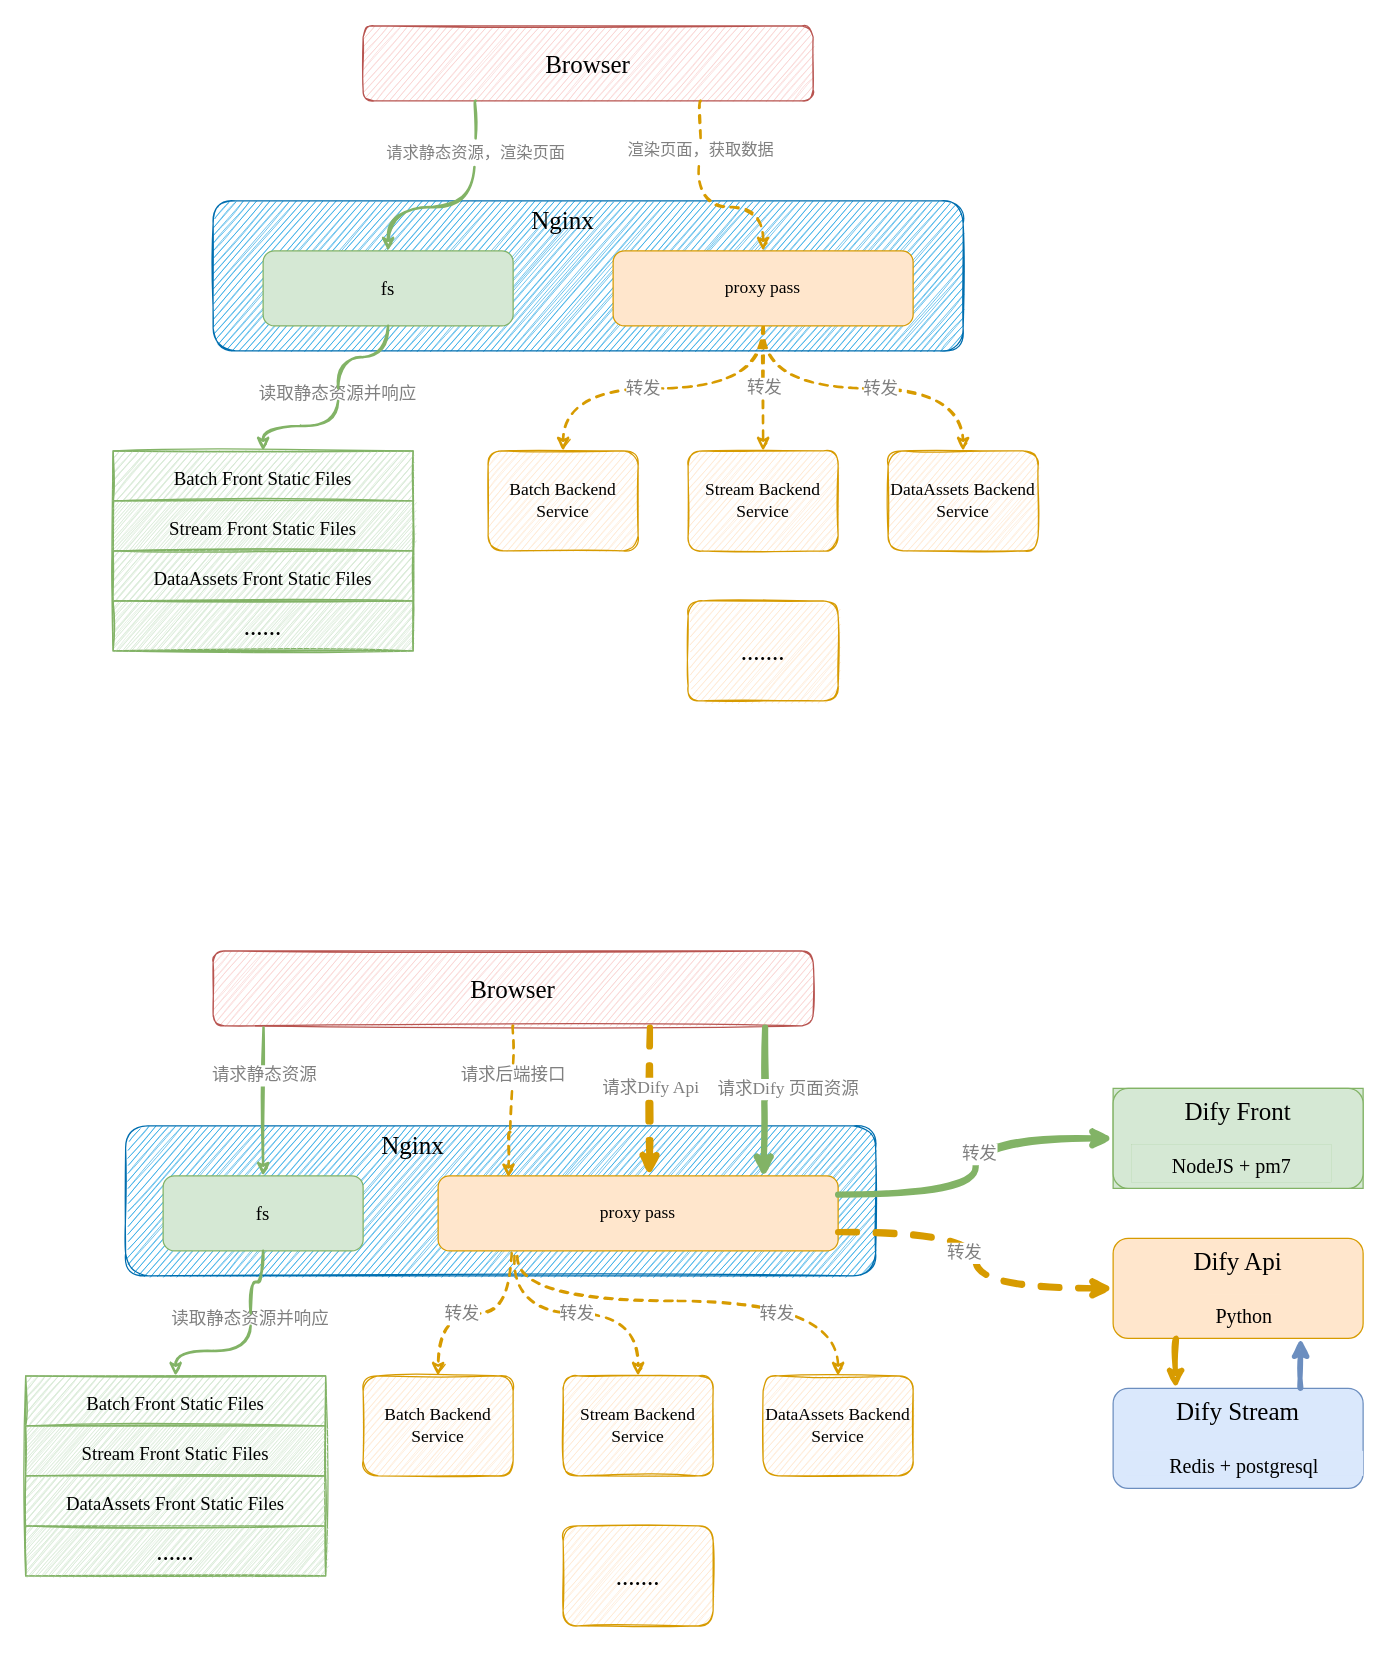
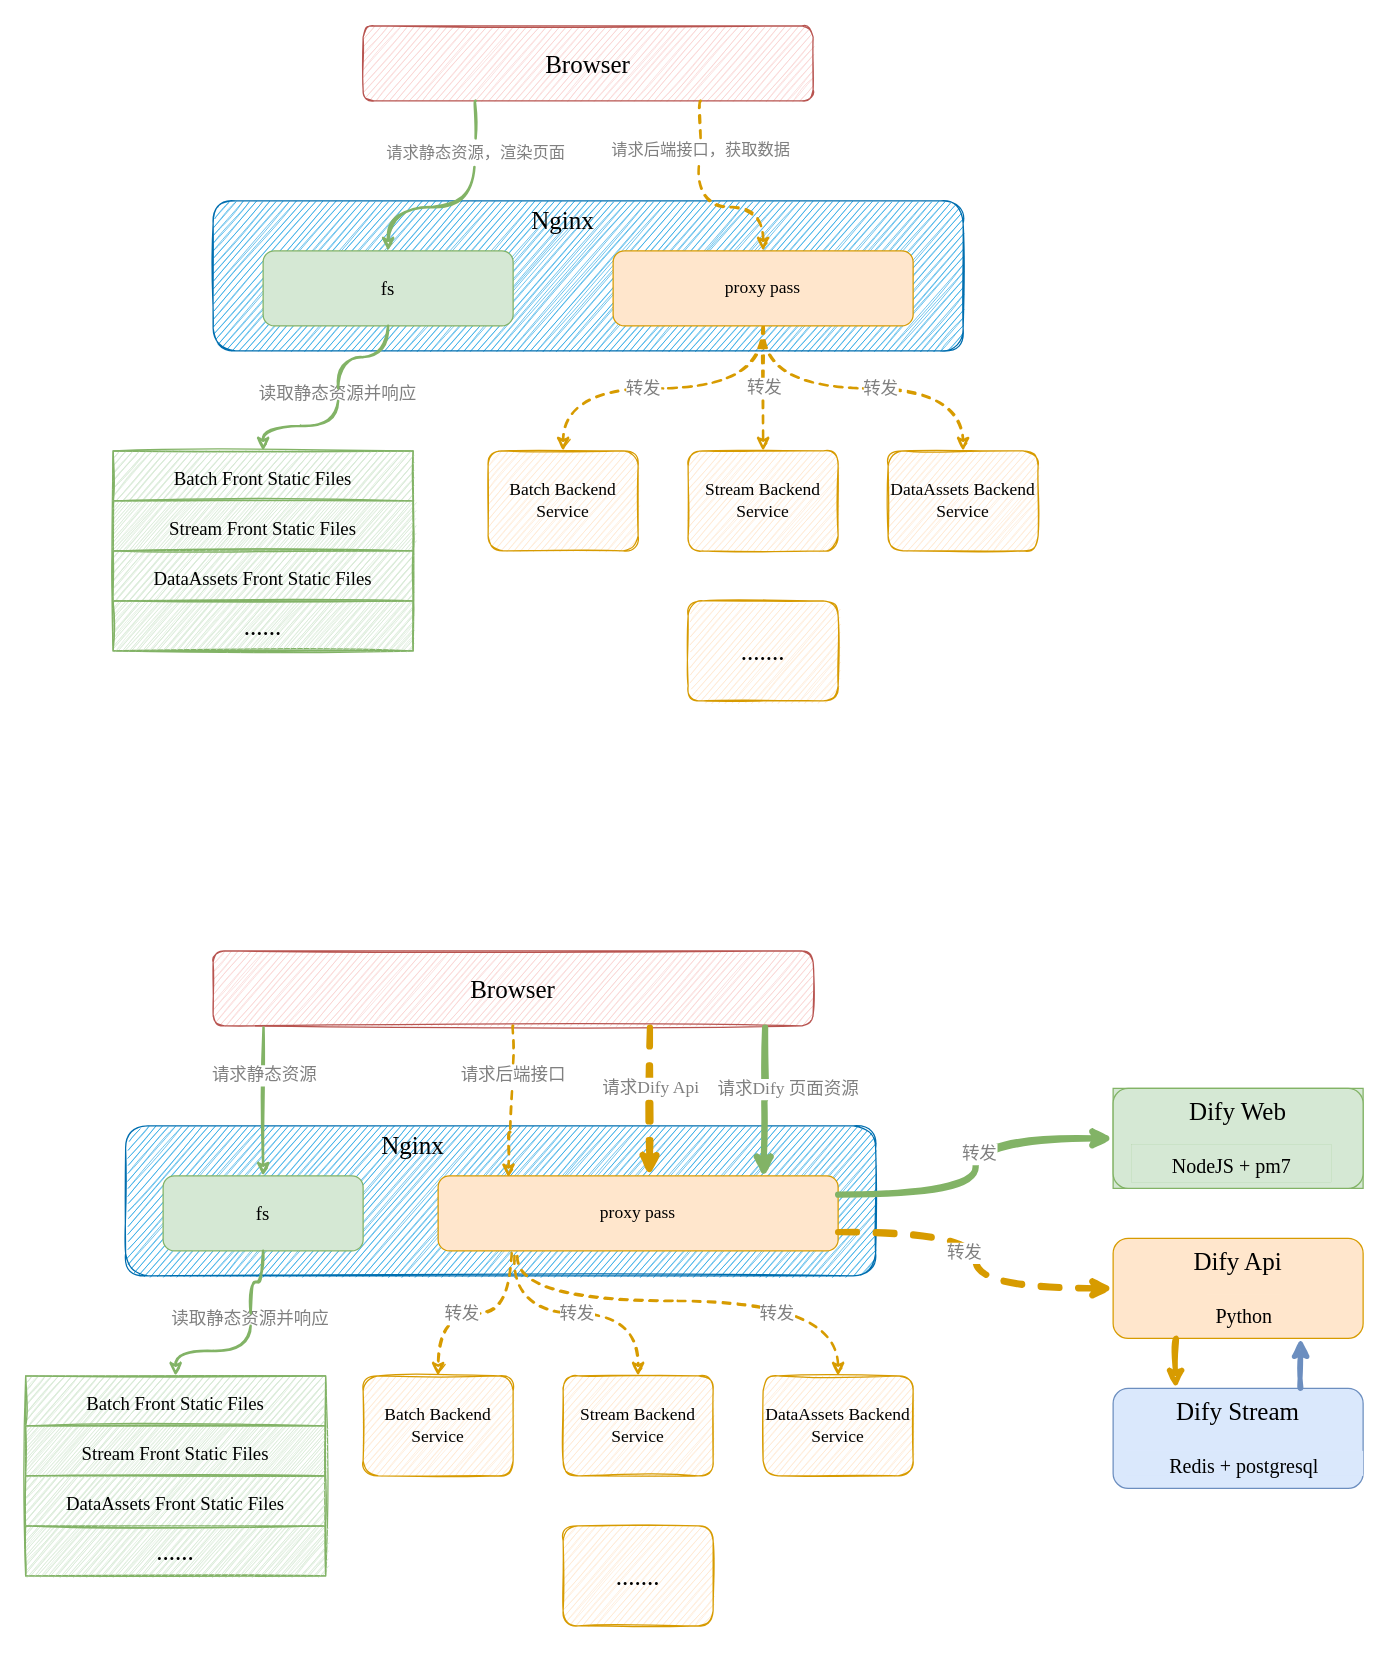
(701, 151) -> (701, 151)
(1238, 1112) -> (1238, 1112)
